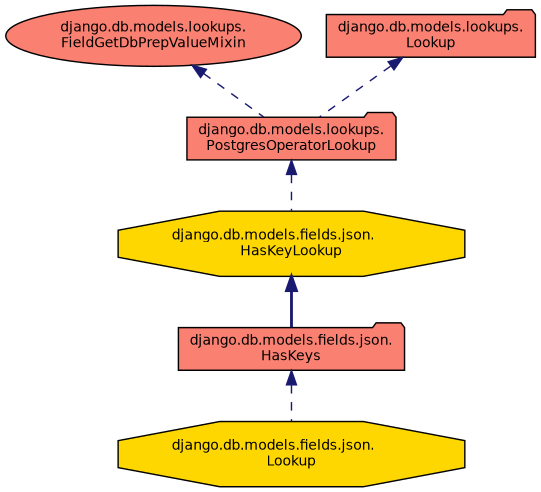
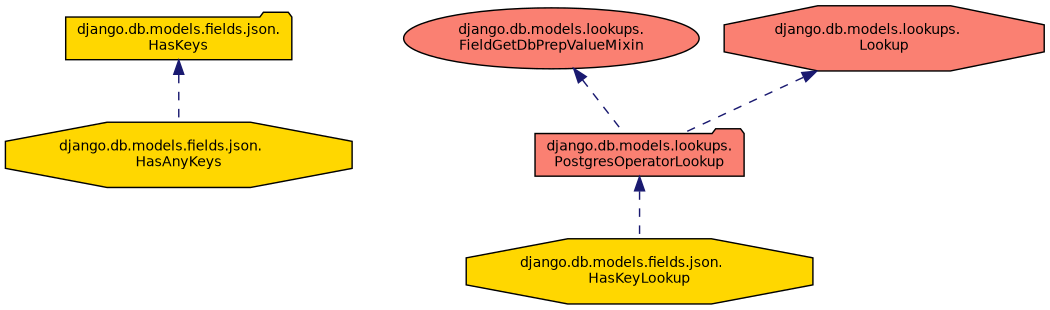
(431, 36) -> (884, 38)
(291, 309) -> none
(291, 349) -> (179, 38)
(291, 454) -> (179, 155)
